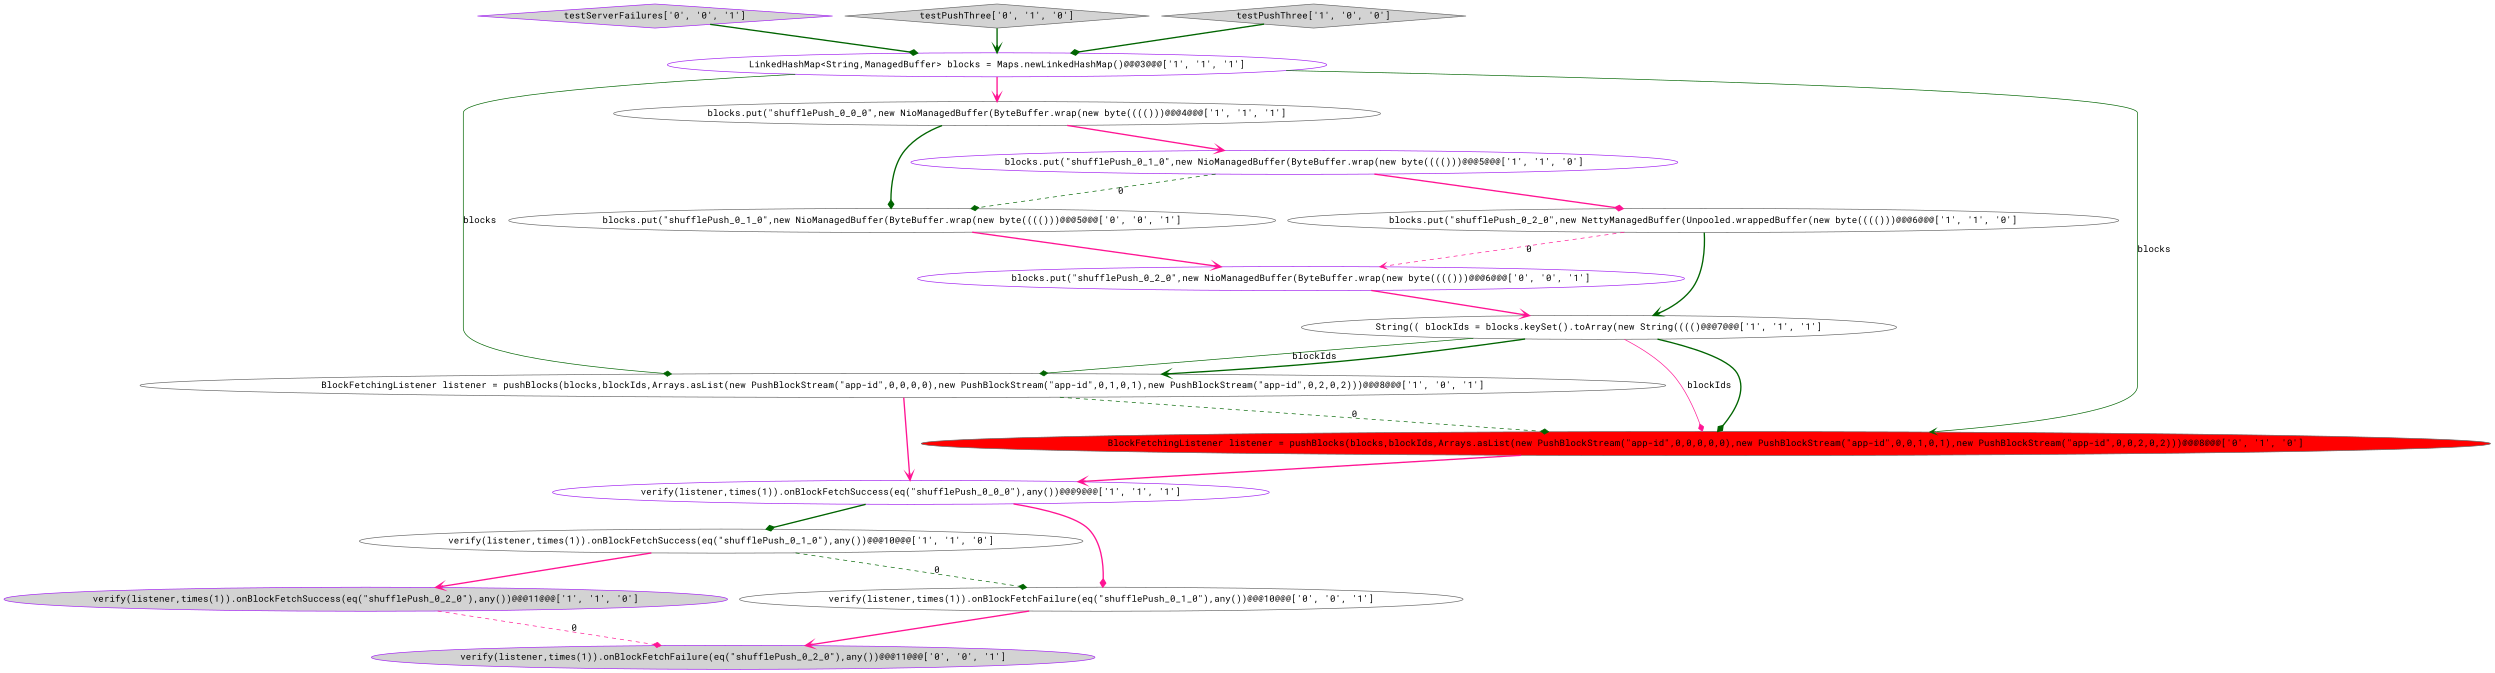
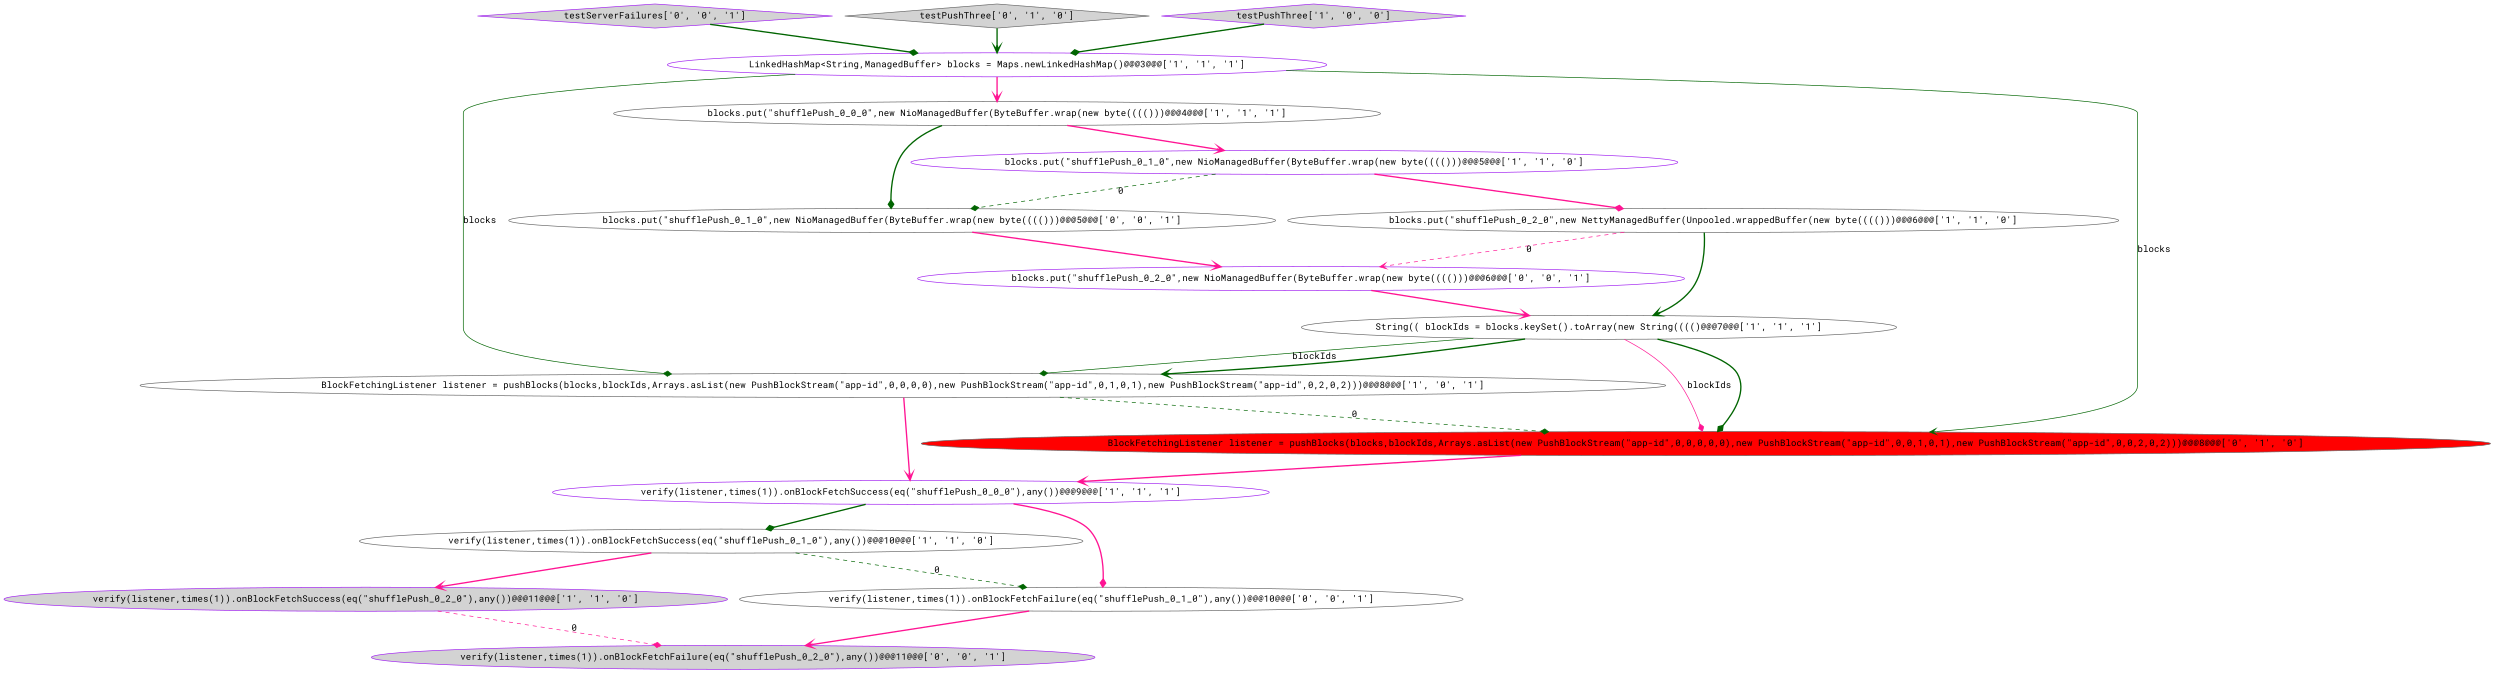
(1314, 16) -> (1314, 16)
